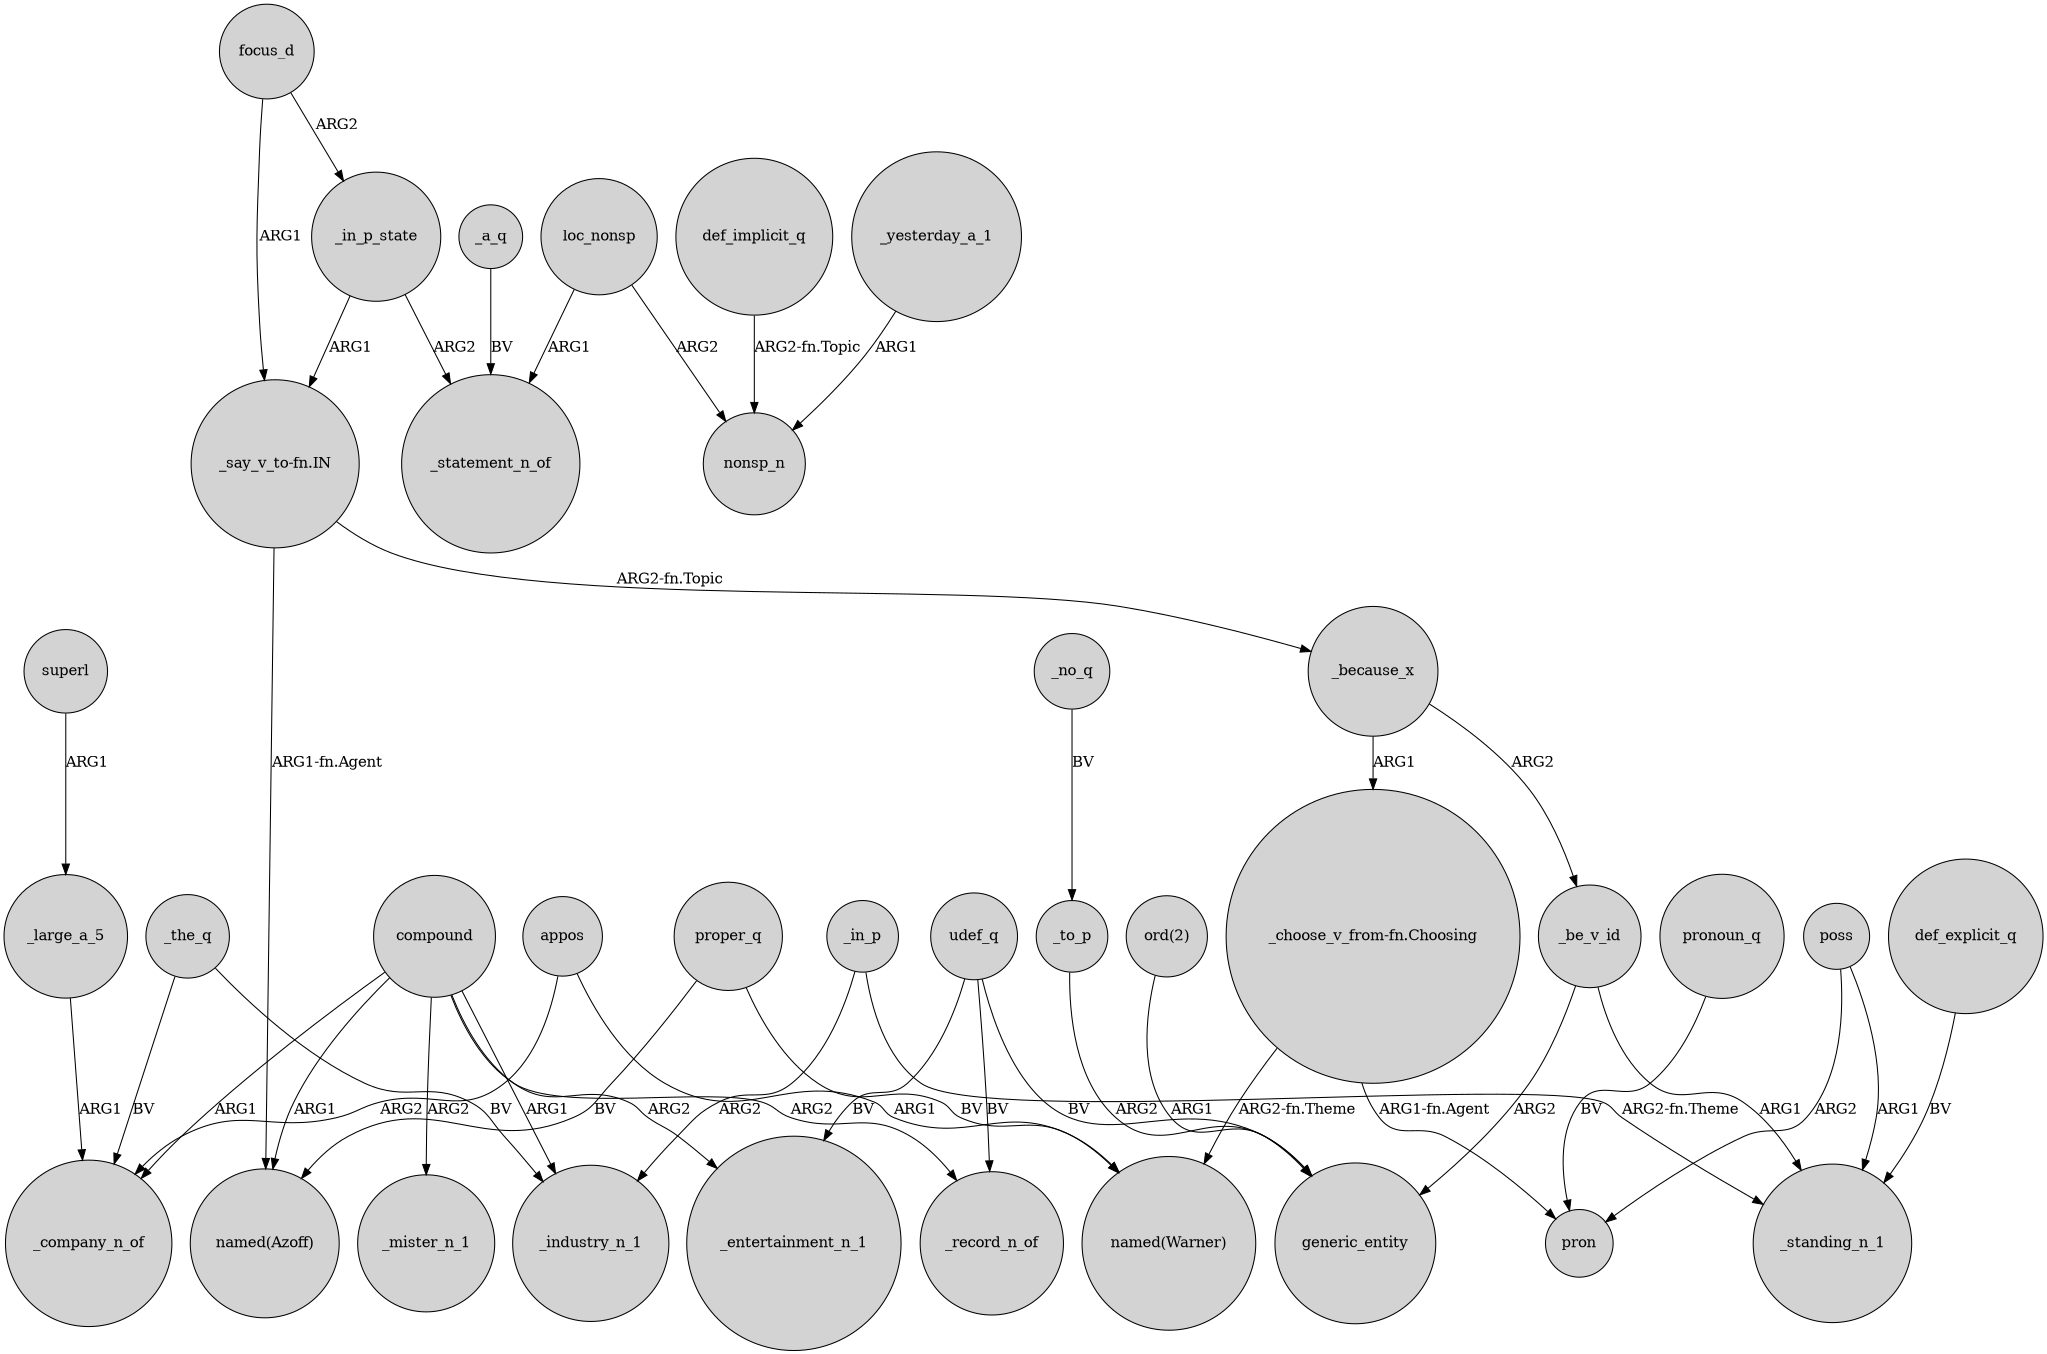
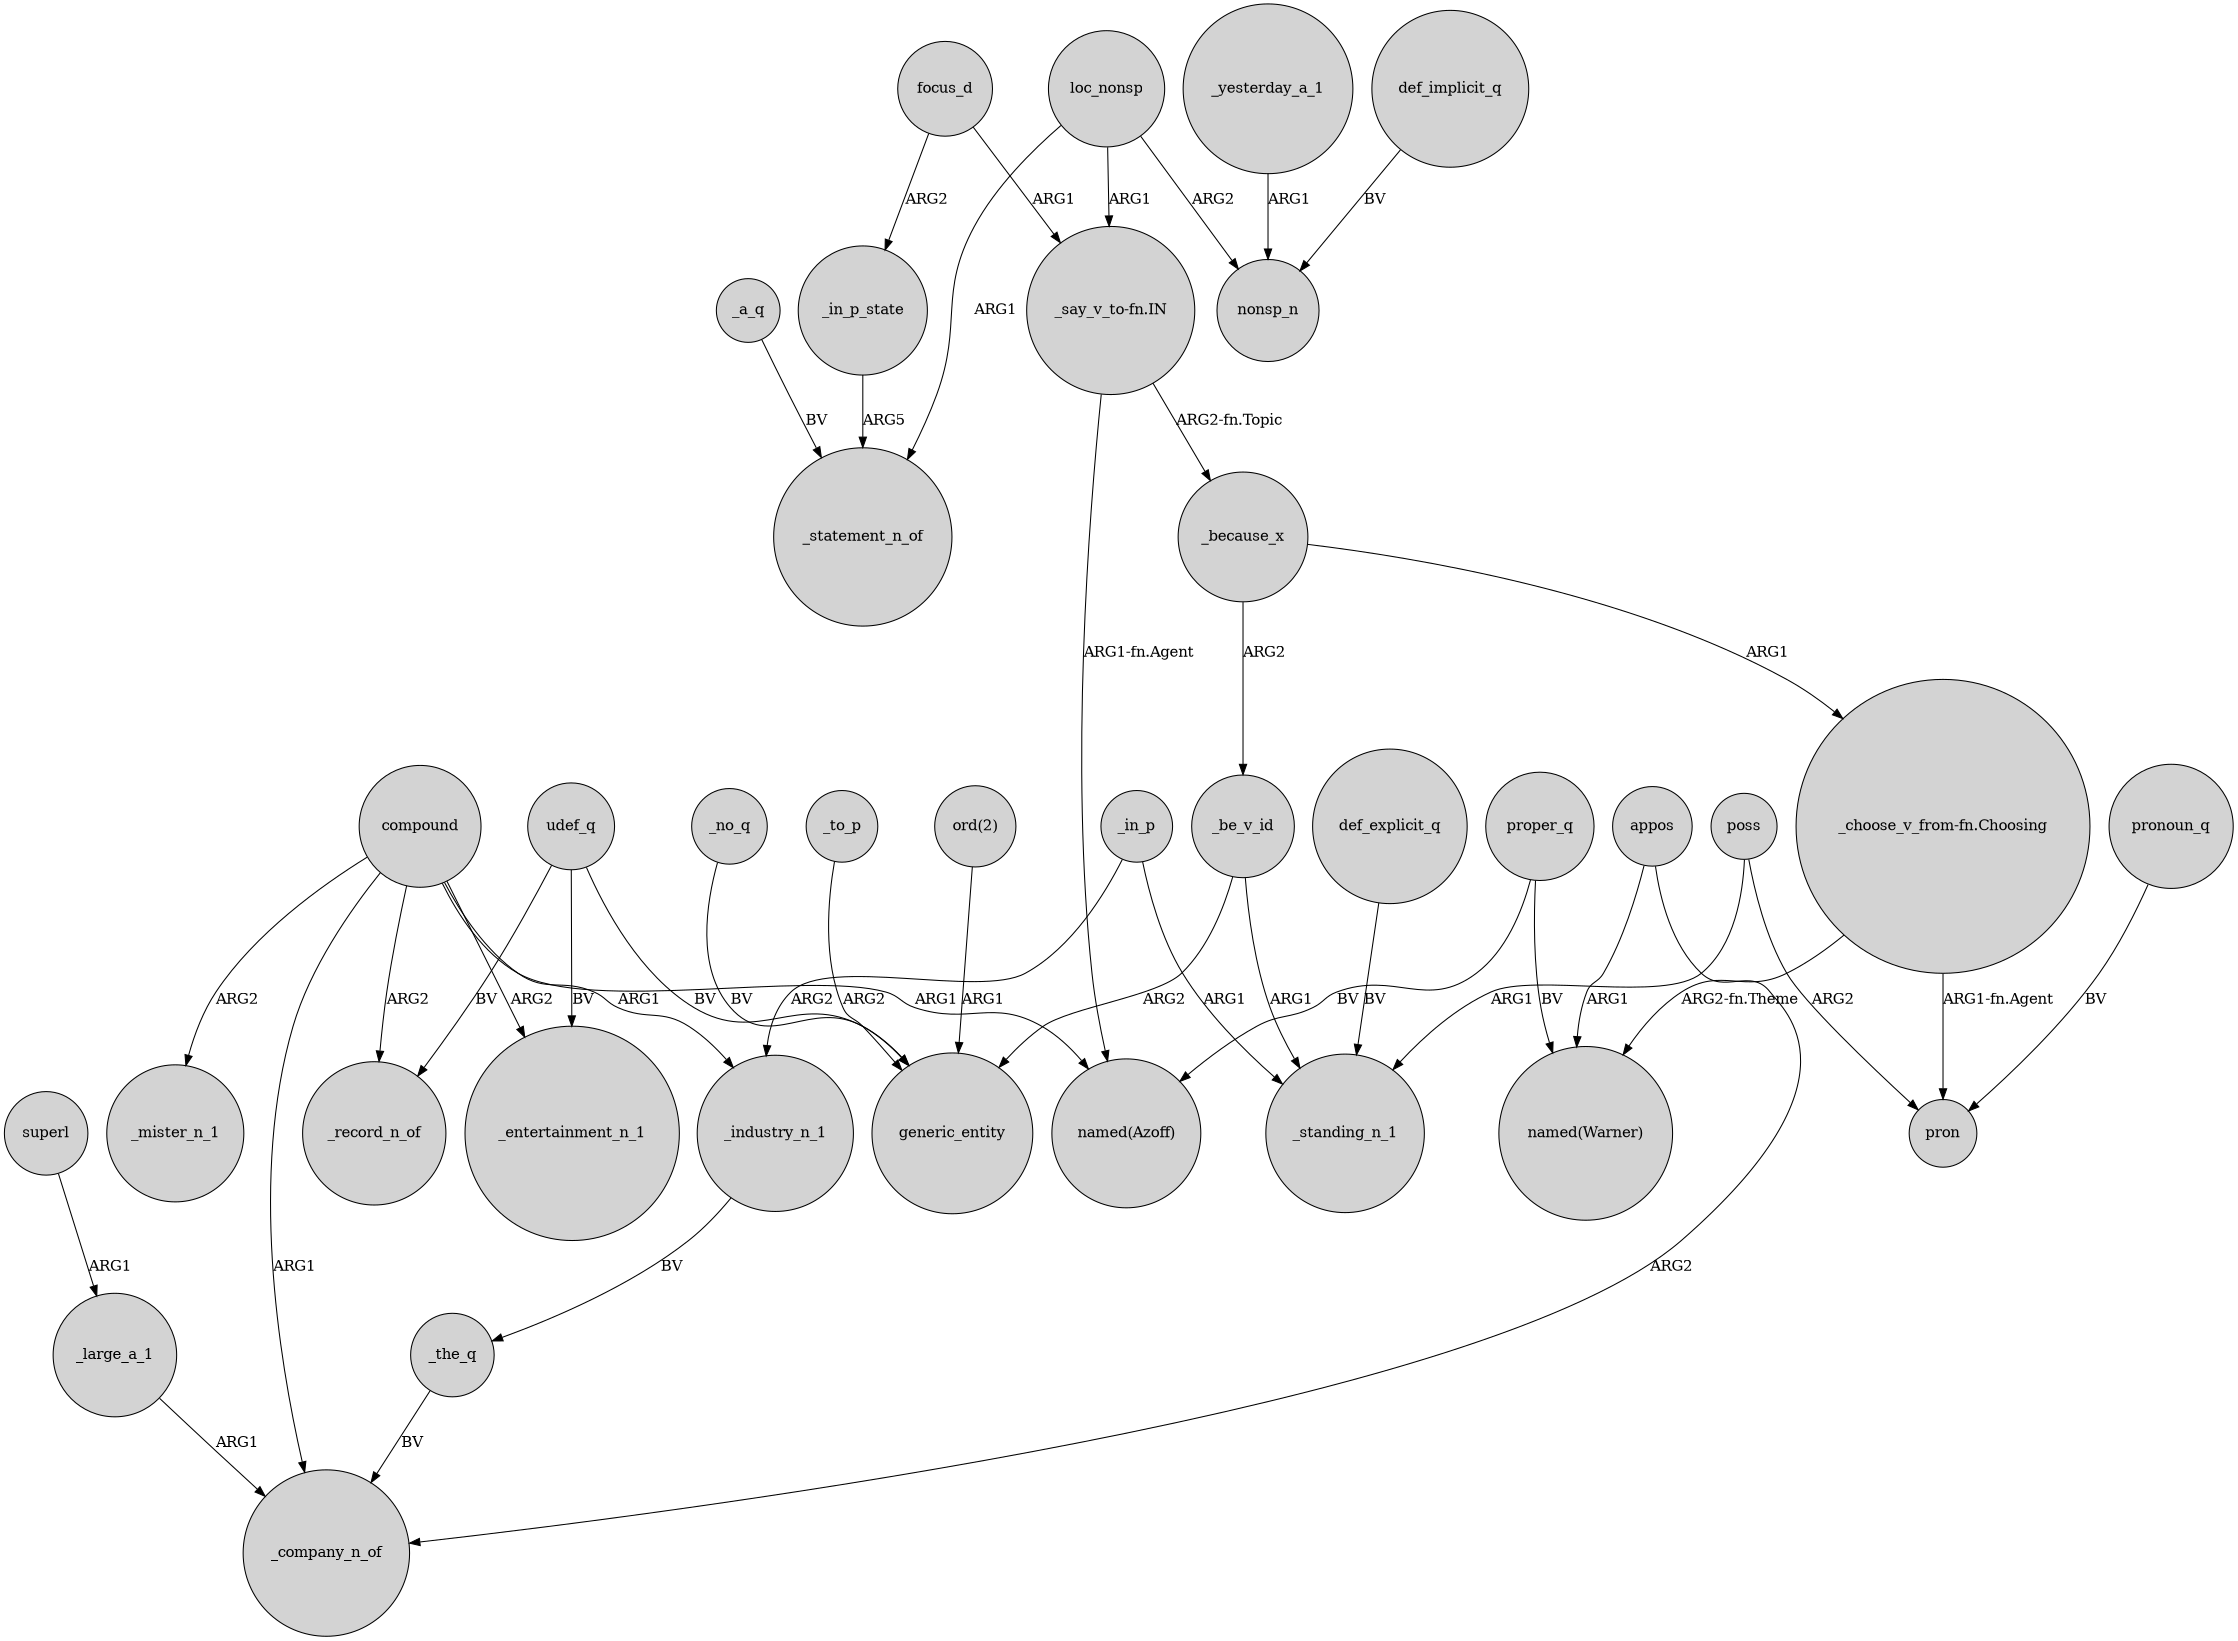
(332, 336) -> (1108, 182)
(455, 348) -> (884, 421)
(807, 348) -> (1375, 200)
(1072, 799) -> (739, 1014)
(66, 936) -> (115, 1355)
(373, 1086) -> (626, 1282)
(1680, 1110) -> (1225, 1000)
